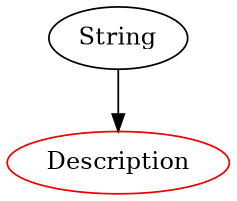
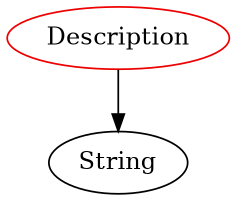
(118, 92) -> (118, 92)
